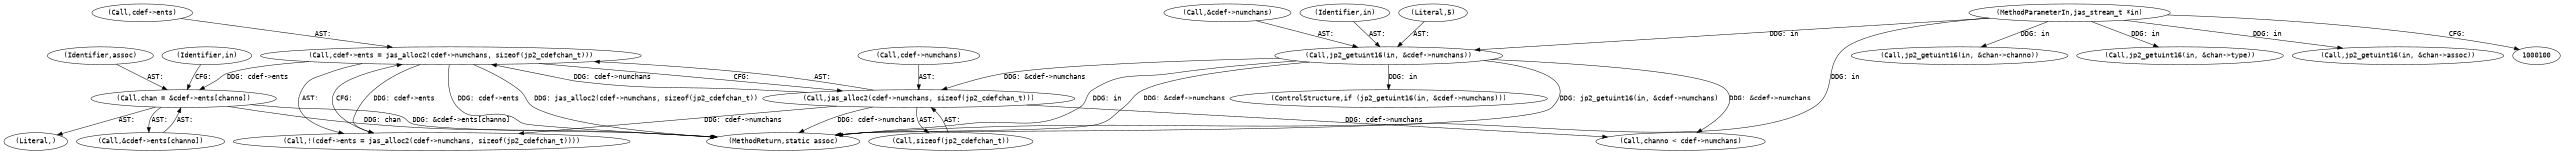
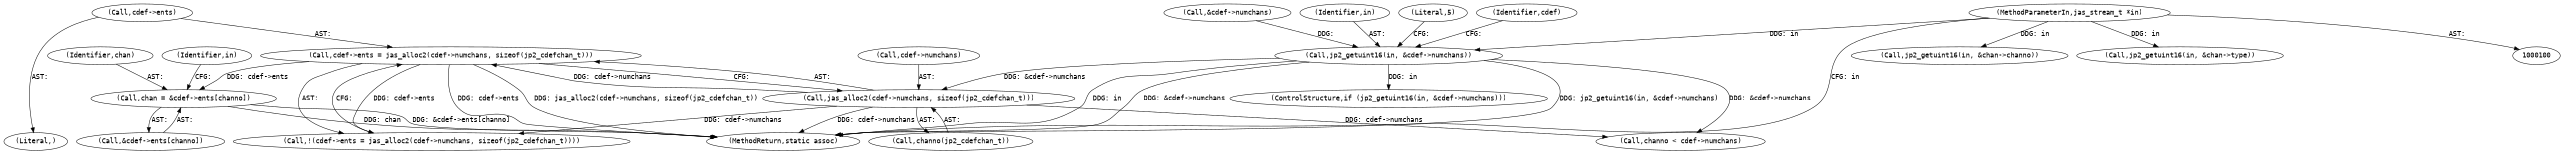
none -> (1527, 13)
(1328, 34) -> (1328, 34)
(1424, 34) -> (1424, 34)
(2459, 34) -> (2459, 34)
(100, 56) -> (100, 56)
(2398, 56) -> none
(1845, 77) -> (1845, 77)
(109, 120) -> (38, 55)
(951, 142) -> (951, 142)
